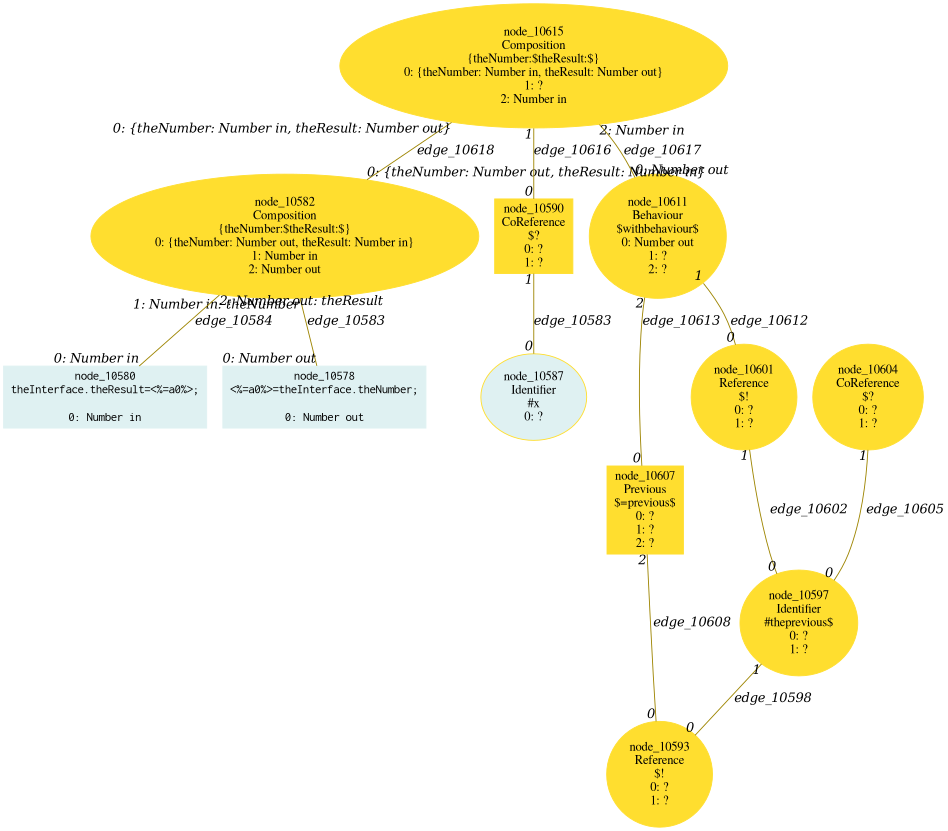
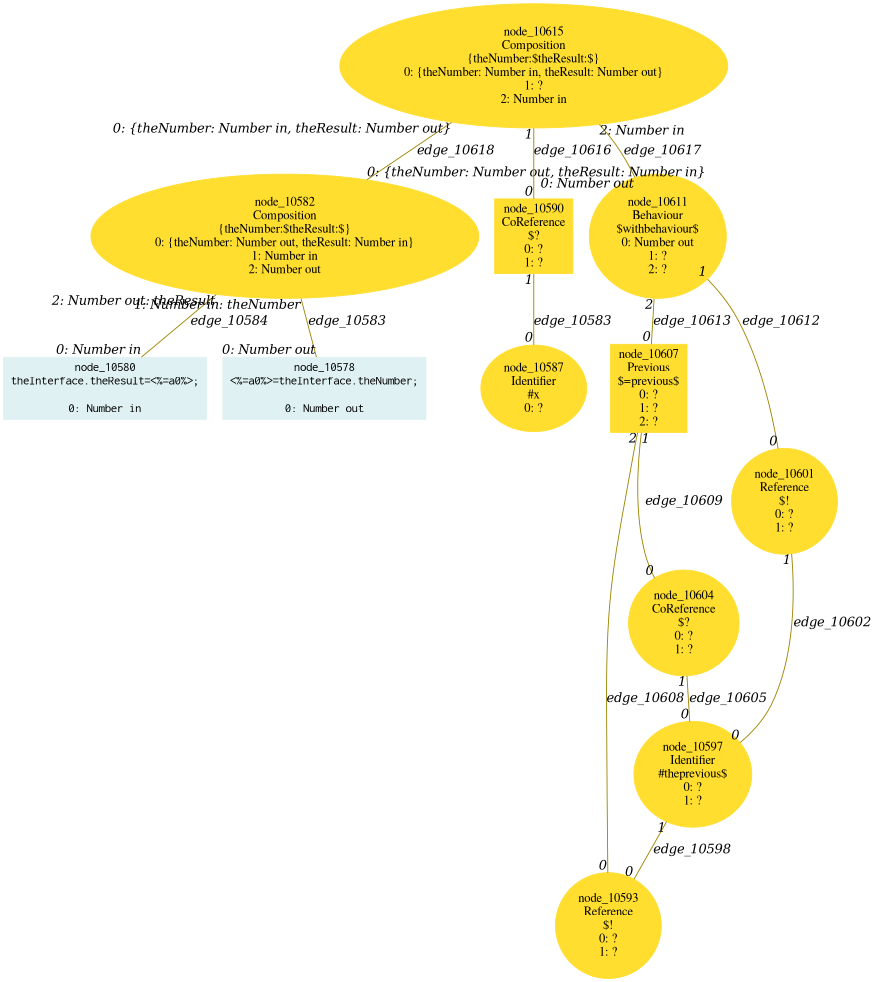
(534, 397) -> (534, 388)
none -> (638, 507)
